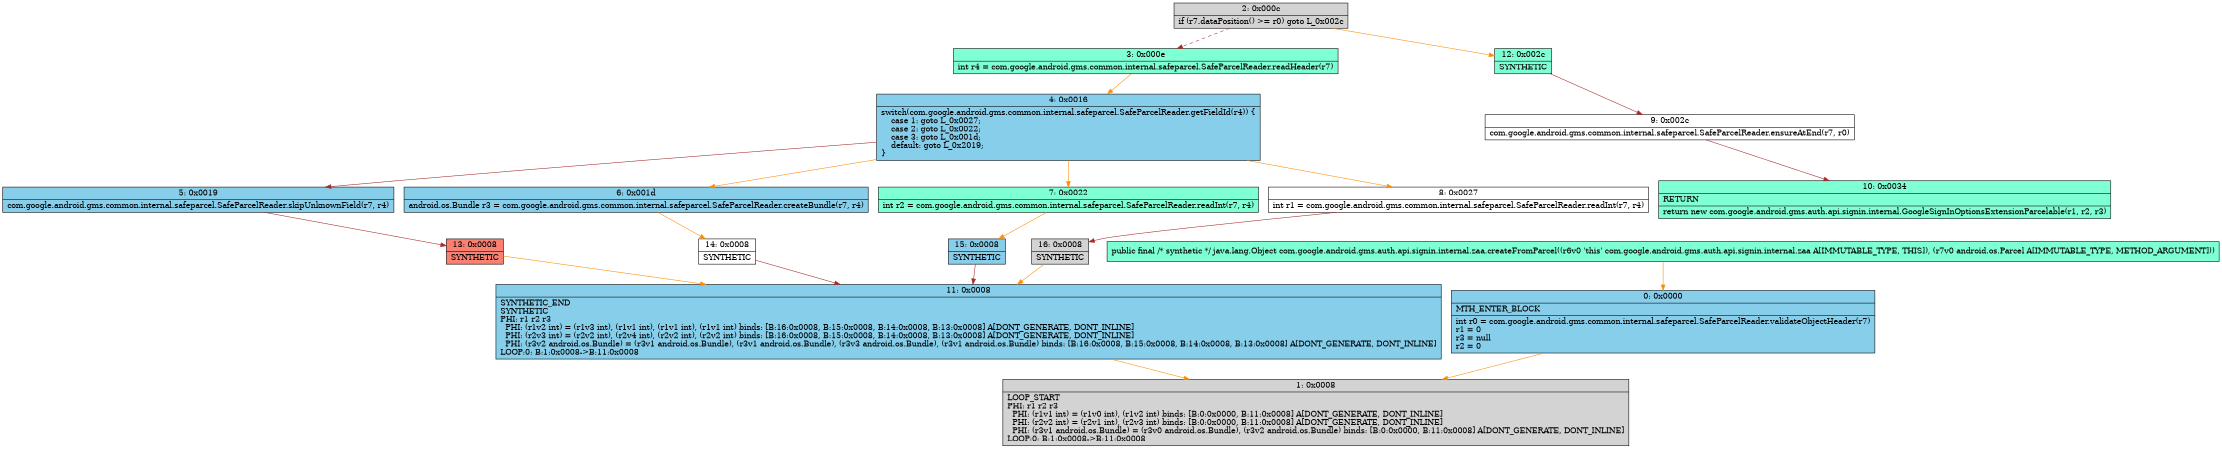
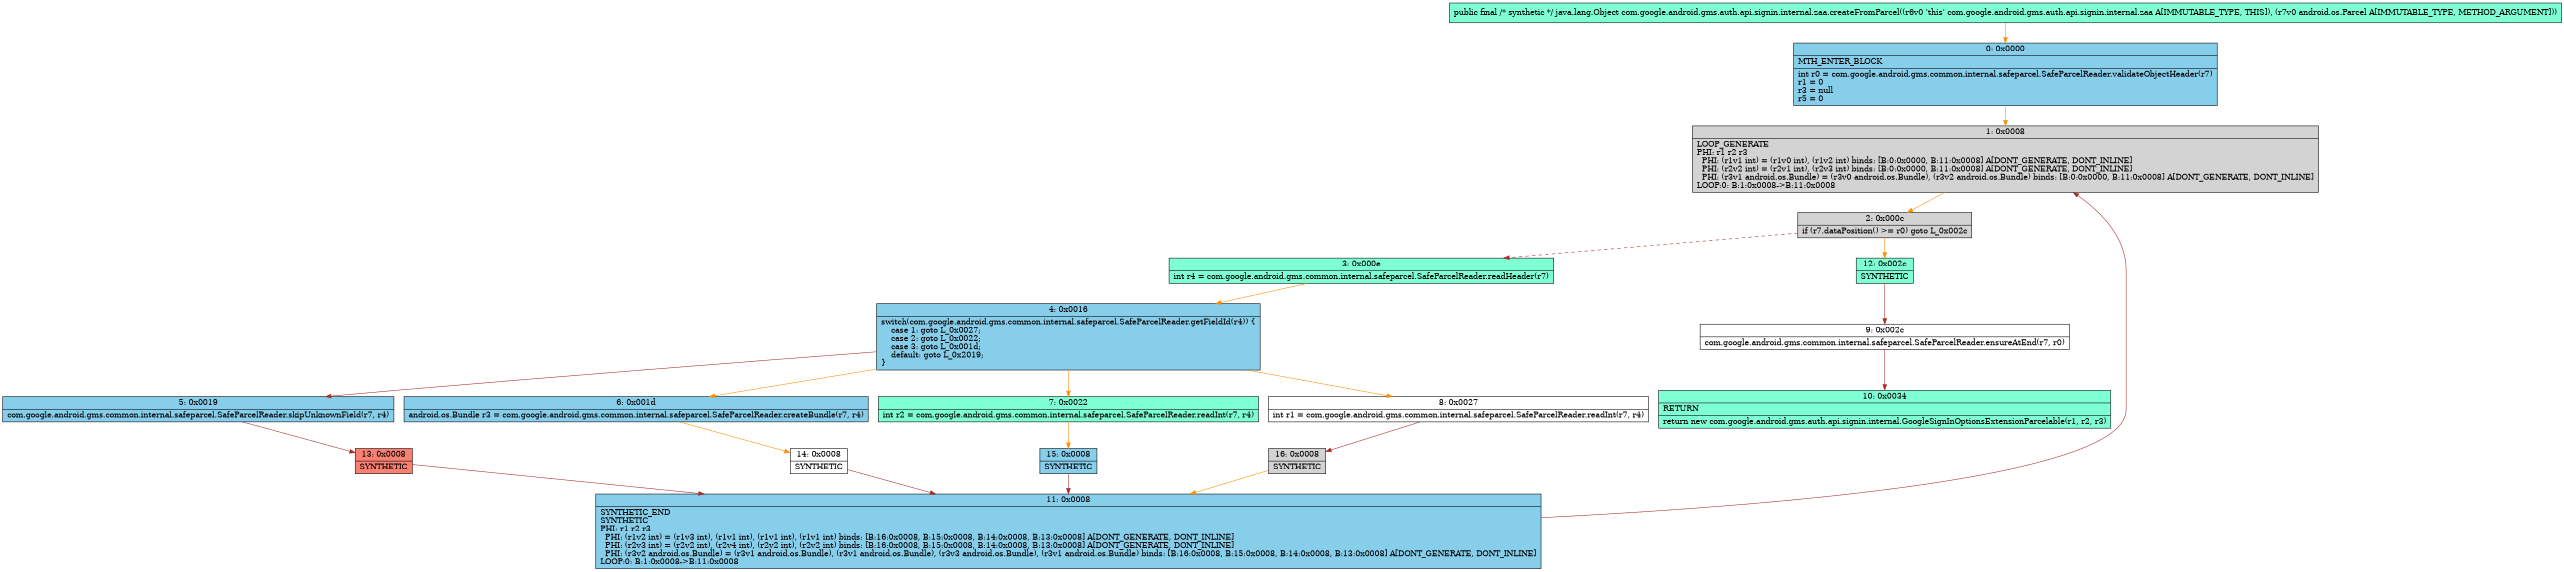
none -> (1929, 201)
(602, 270) -> (555, 479)
(1468, 346) -> (1811, 99)
(1148, 369) -> (1959, 479)
(1034, 398) -> (1733, 145)
